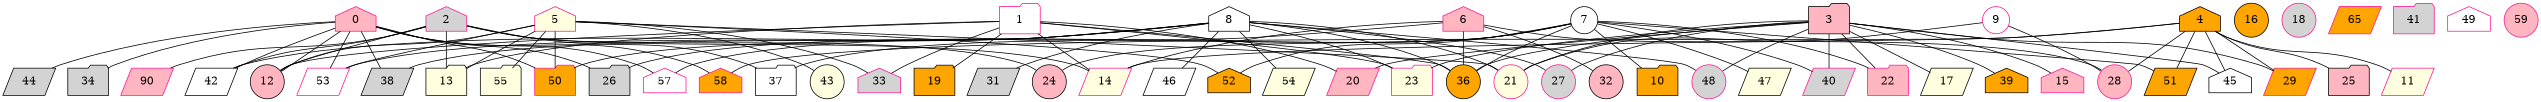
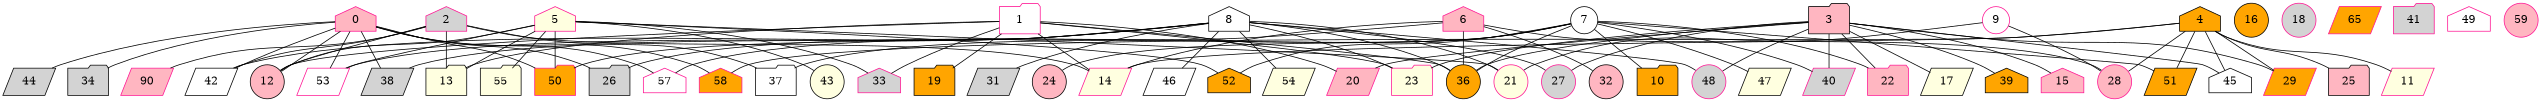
(1664, 32) -> none
(752, 43) -> none
